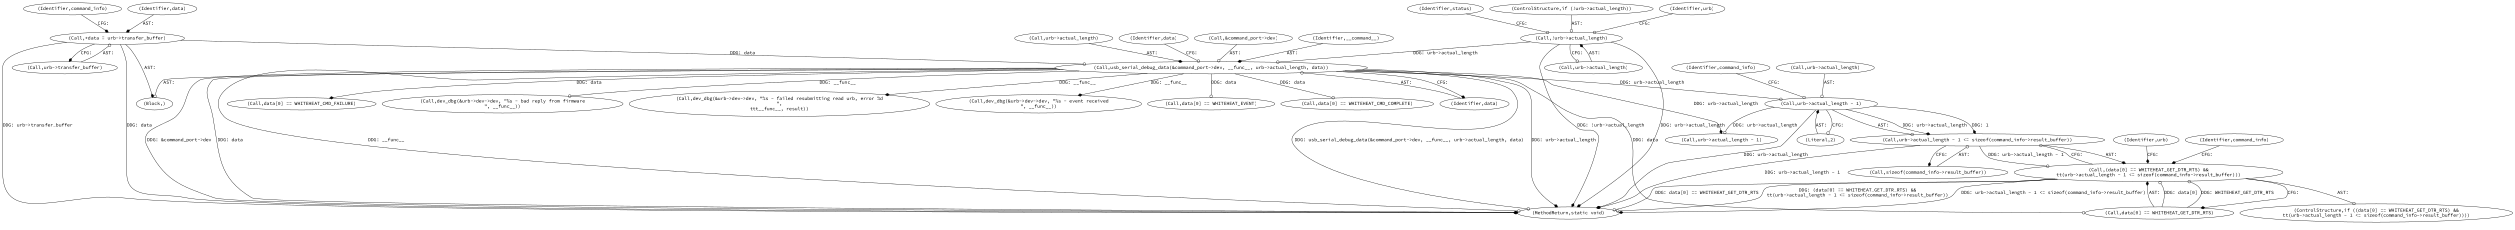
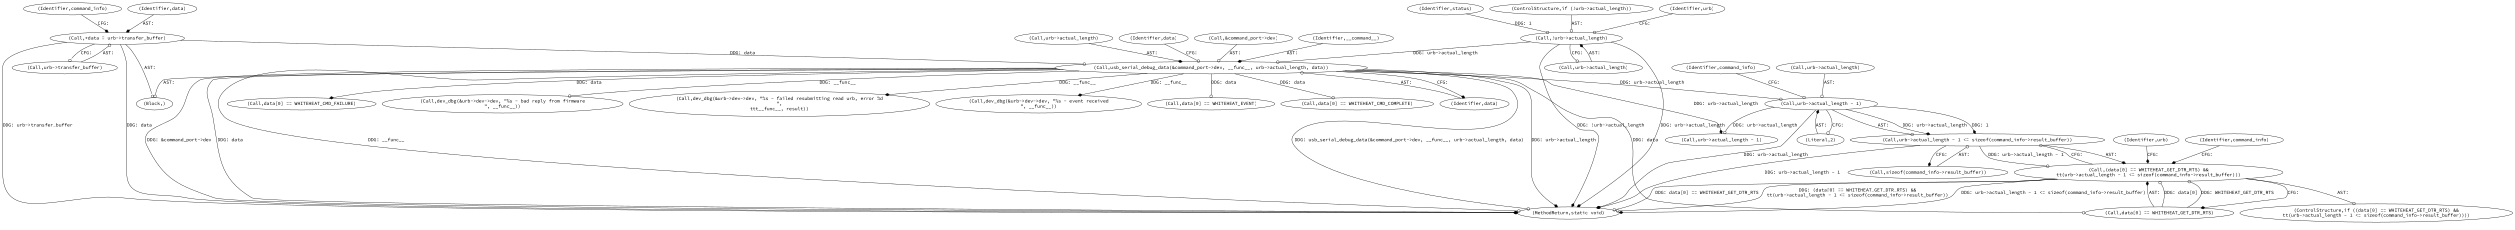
(1523, 24) -> (1523, 24)
(82, 50) -> (82, 50)
(142, 67) -> (142, 67)
